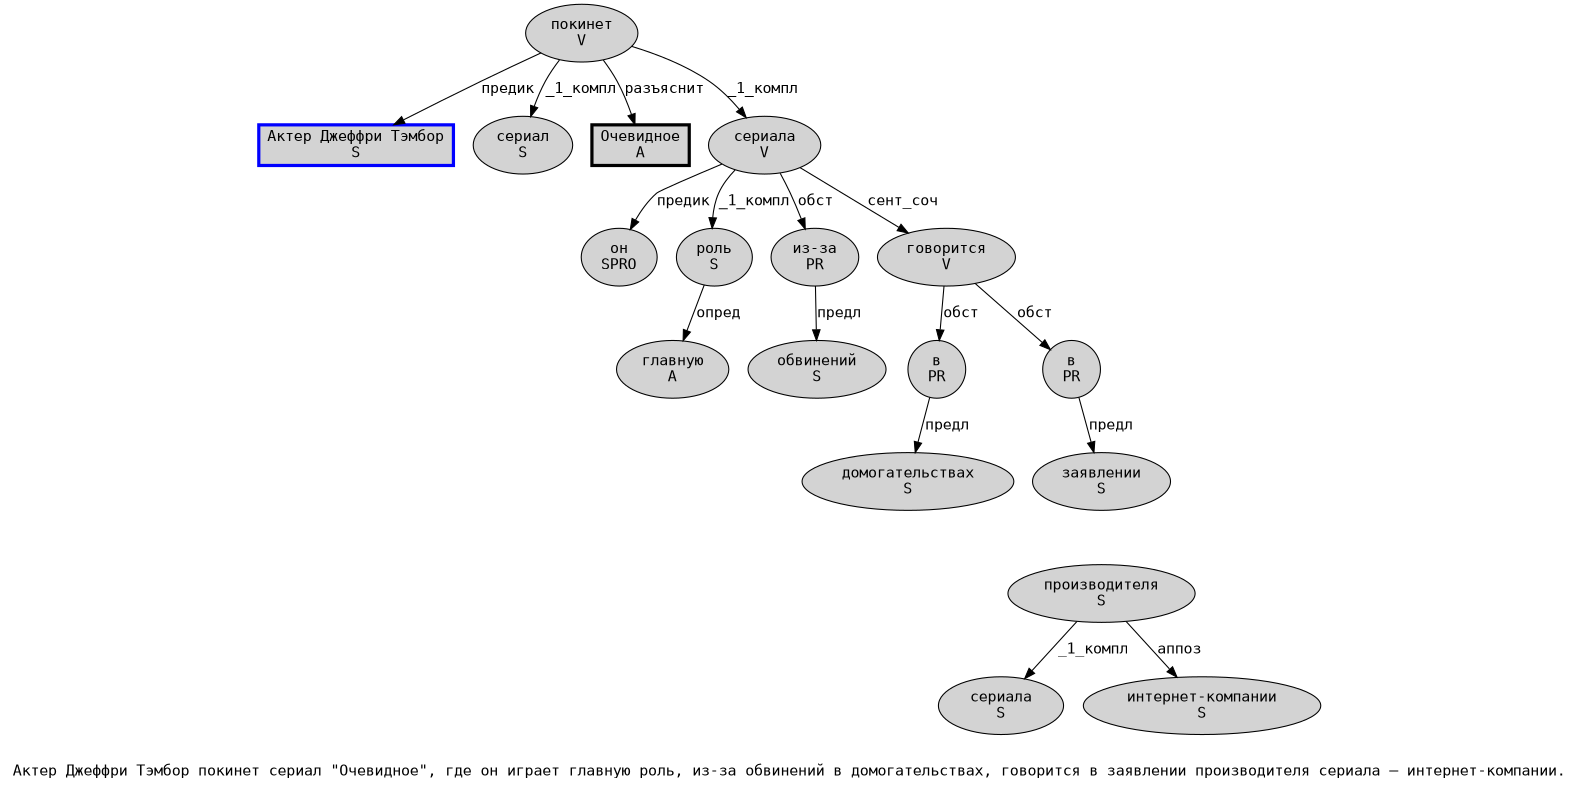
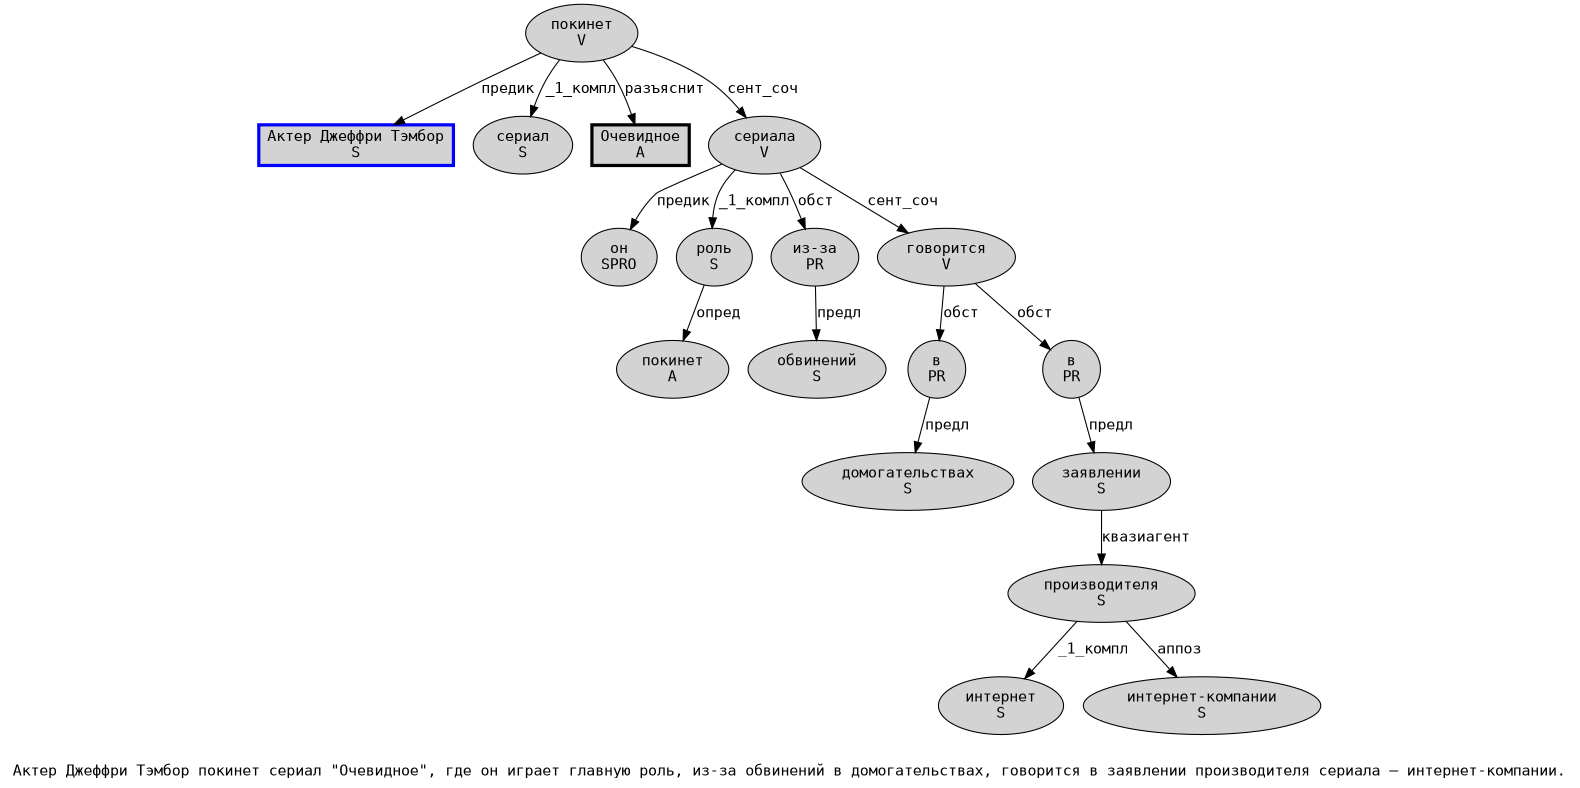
(763, 89) -> (763, 89)
(673, 369) -> (673, 369)
none -> (1102, 532)
(1001, 706) -> (1001, 706)
